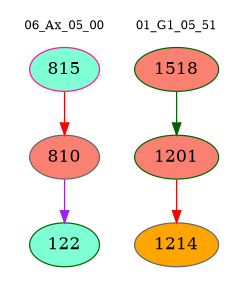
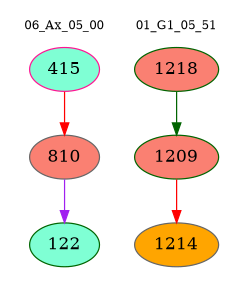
(65, 69) -> (65, 69)
(177, 69) -> (177, 69)
(177, 157) -> (177, 157)
